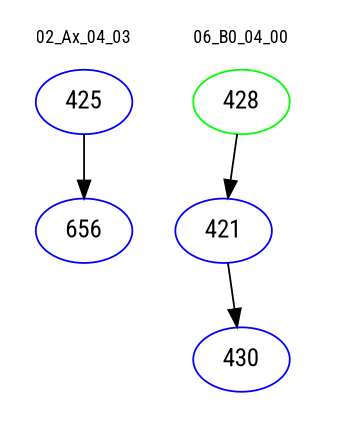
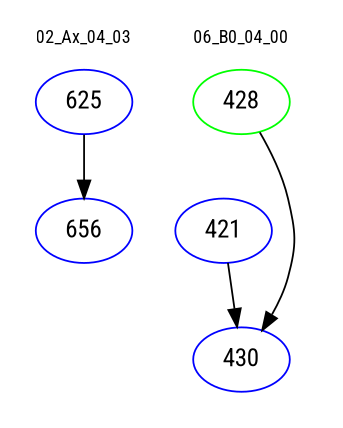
(84, 102) -> (84, 102)
(234, 157) -> (293, 222)
